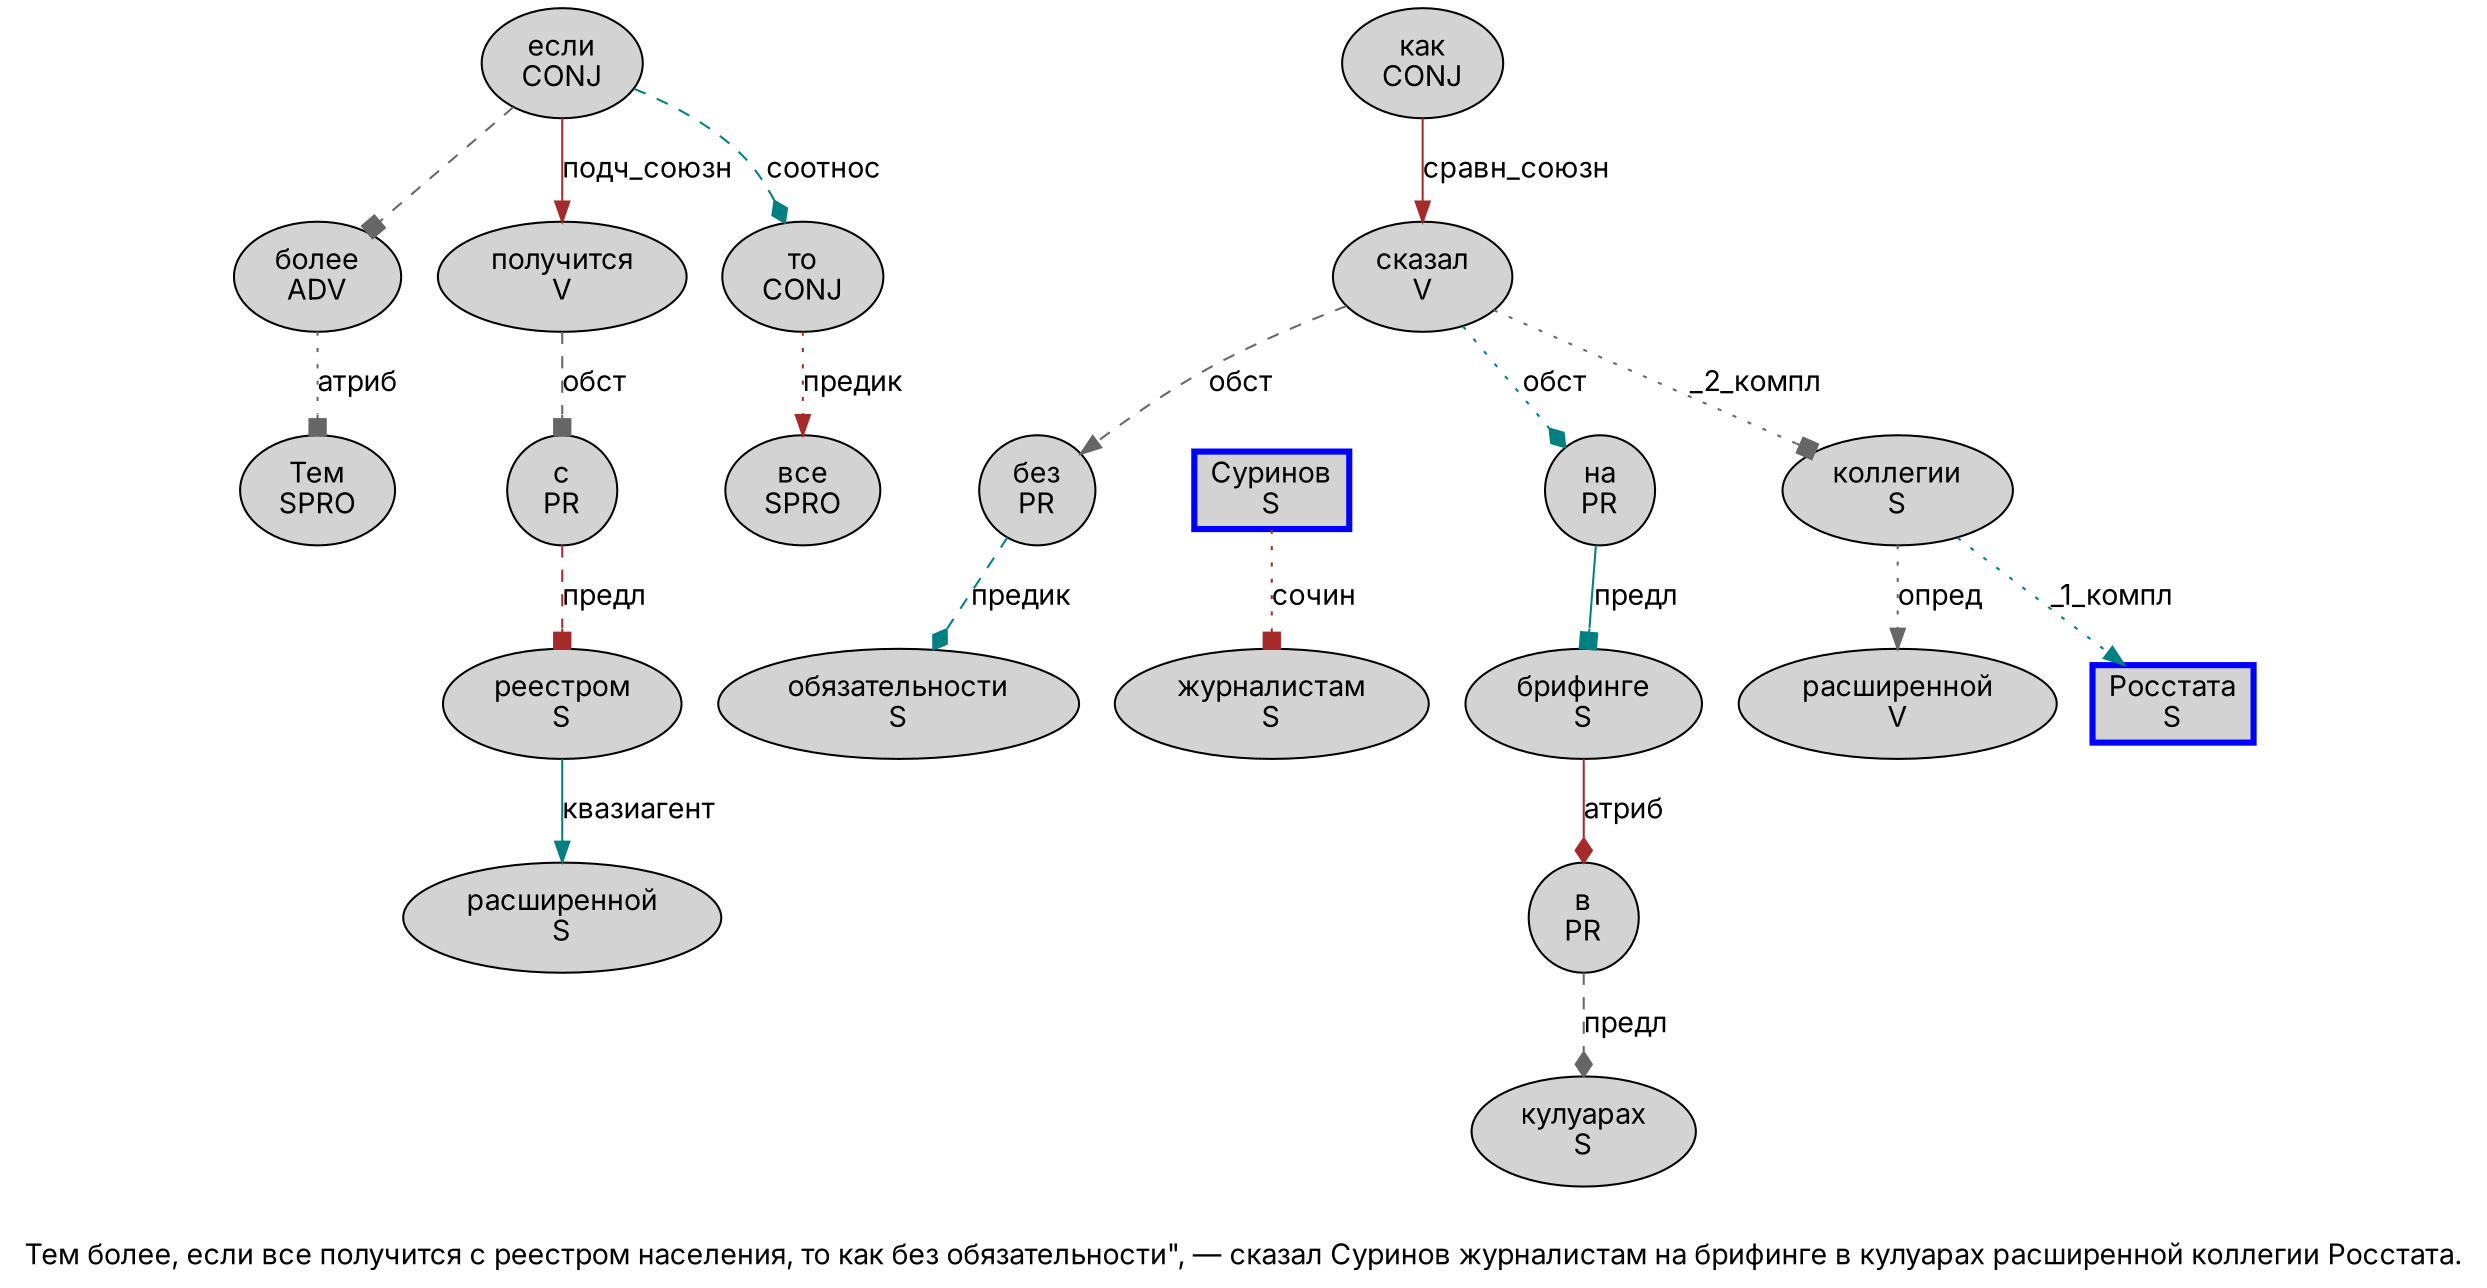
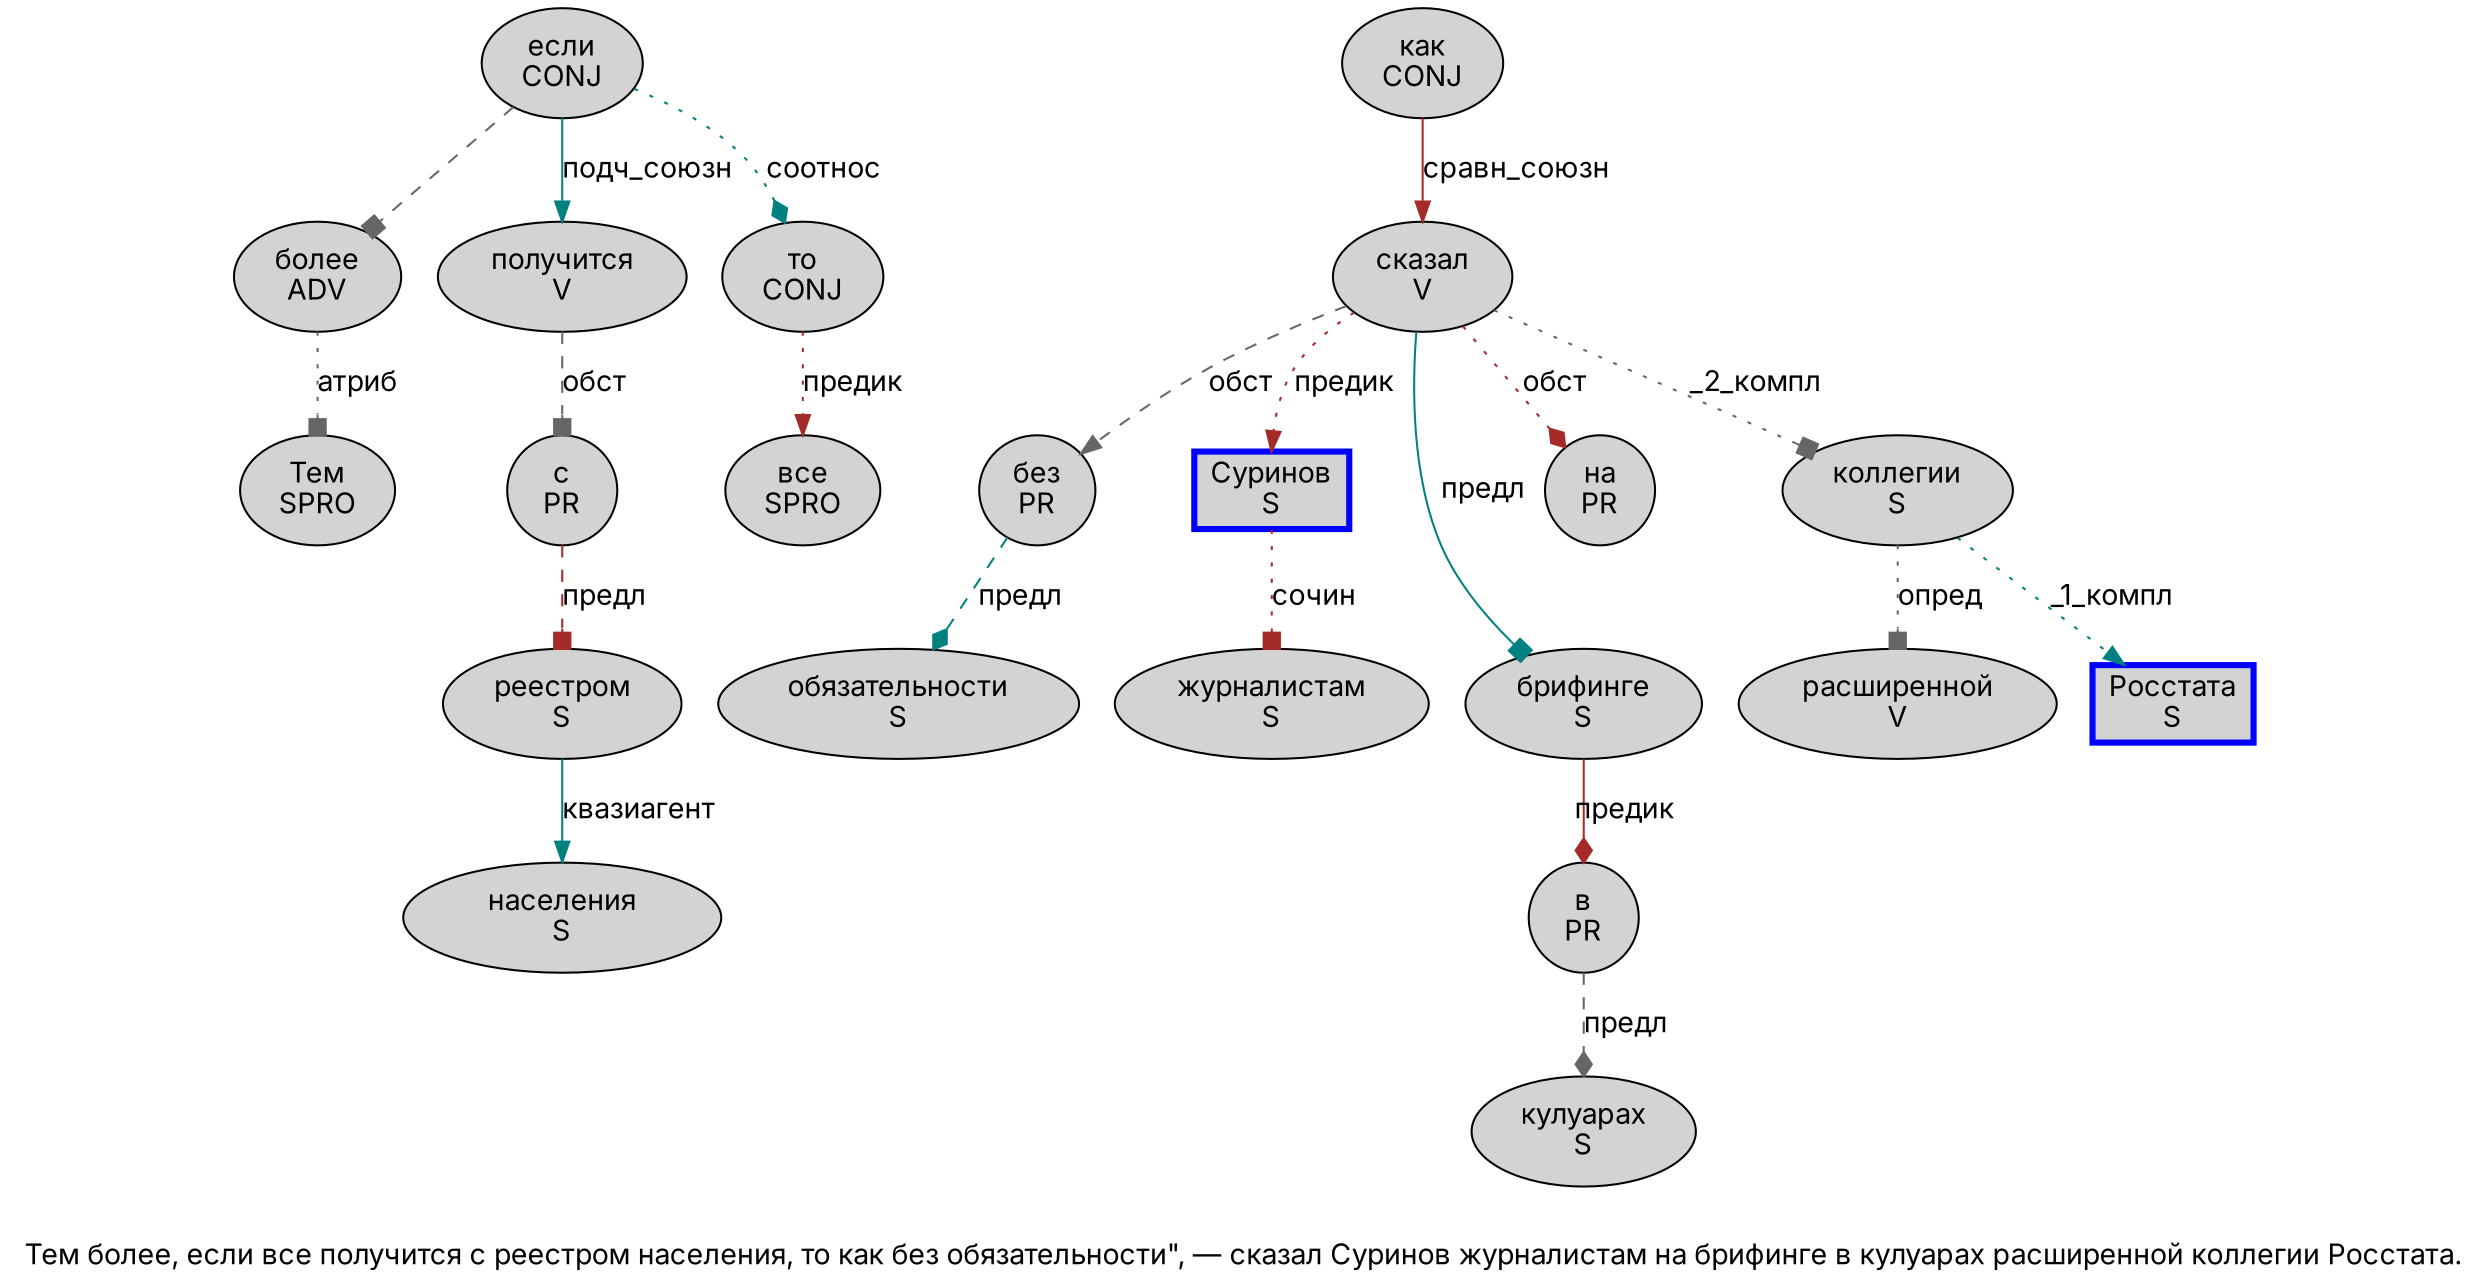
(715, 132) -> (715, 132)
(562, 159) -> (562, 159)
none -> (1299, 362)
(1506, 377) -> (1506, 377)
(1593, 587) -> (1426, 499)
(1898, 587) -> (1898, 587)
(1021, 597) -> (1021, 597)
(1625, 811) -> (1625, 811)
(562, 918) -> (562, 918)
